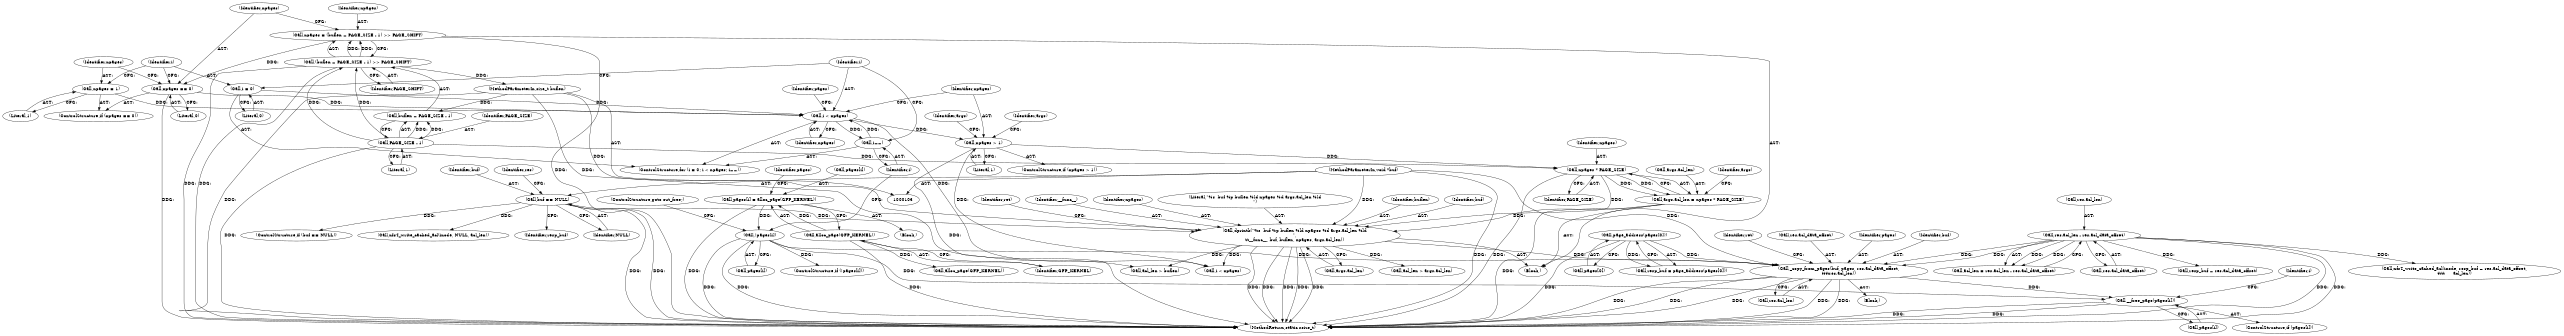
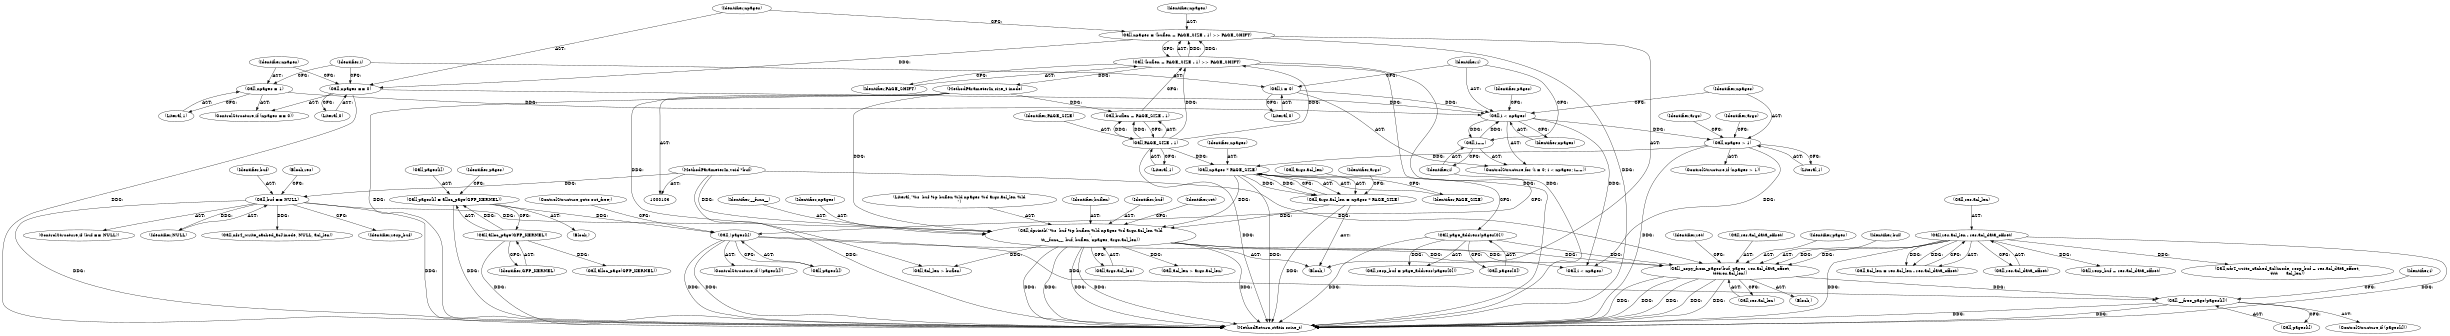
(446, 89) -> (1173, 89)
(527, 89) -> (985, 89)
(518, 170) -> (301, 170)
(767, 184) -> (571, 184)
(430, 216) -> (201, 216)
(586, 216) -> (227, 216)
(808, 255) -> (731, 255)
(1648, 258) -> (1399, 178)
